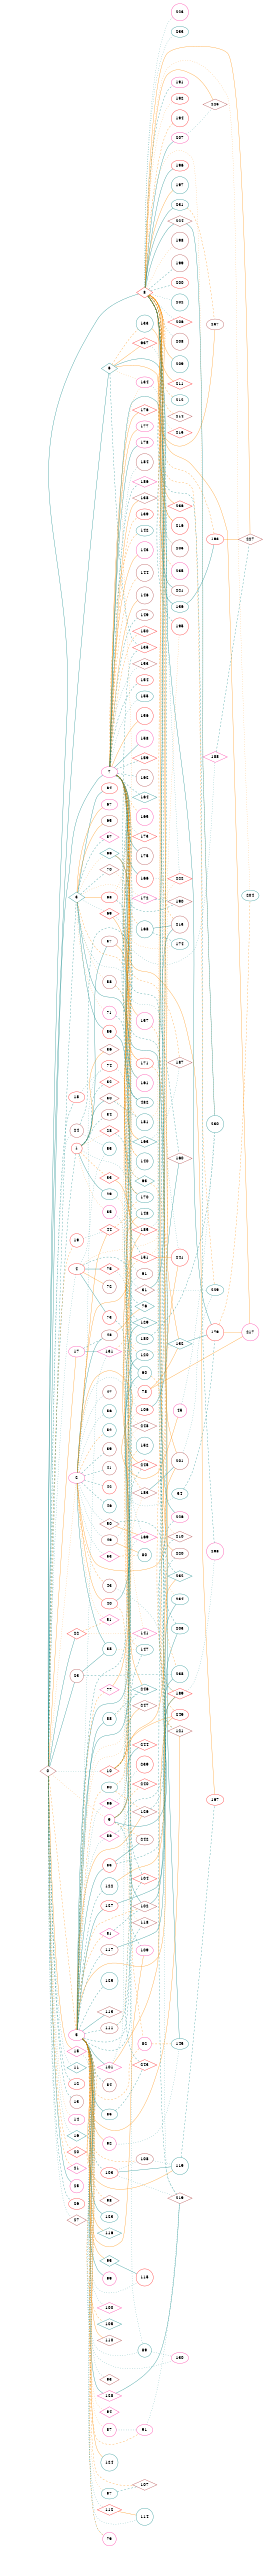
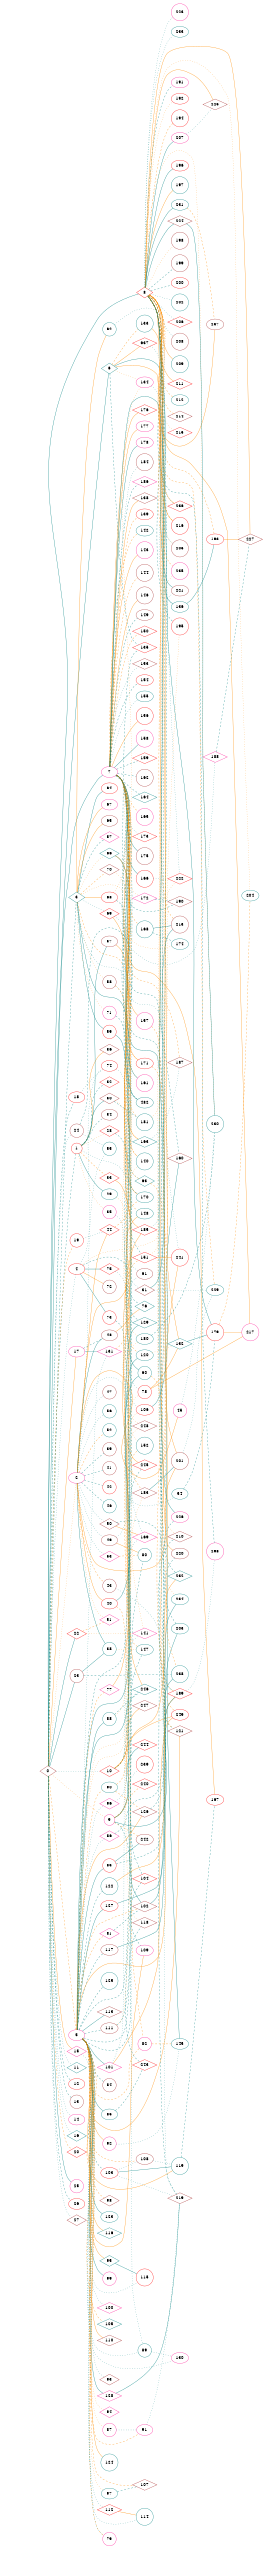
none -> (109, 329)
(93, 883) -> (93, 883)
none -> (131, 1807)
(52, 1947) -> (52, 1947)
(77, 2168) -> none
